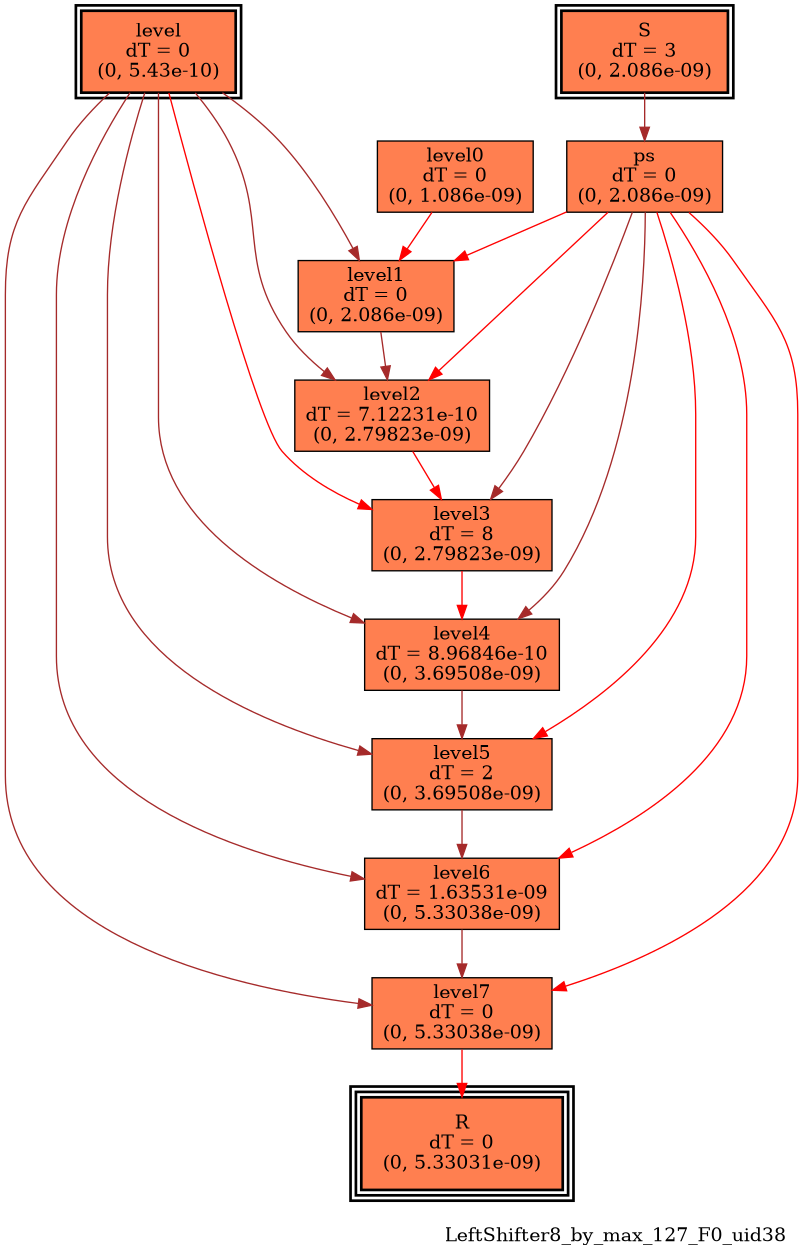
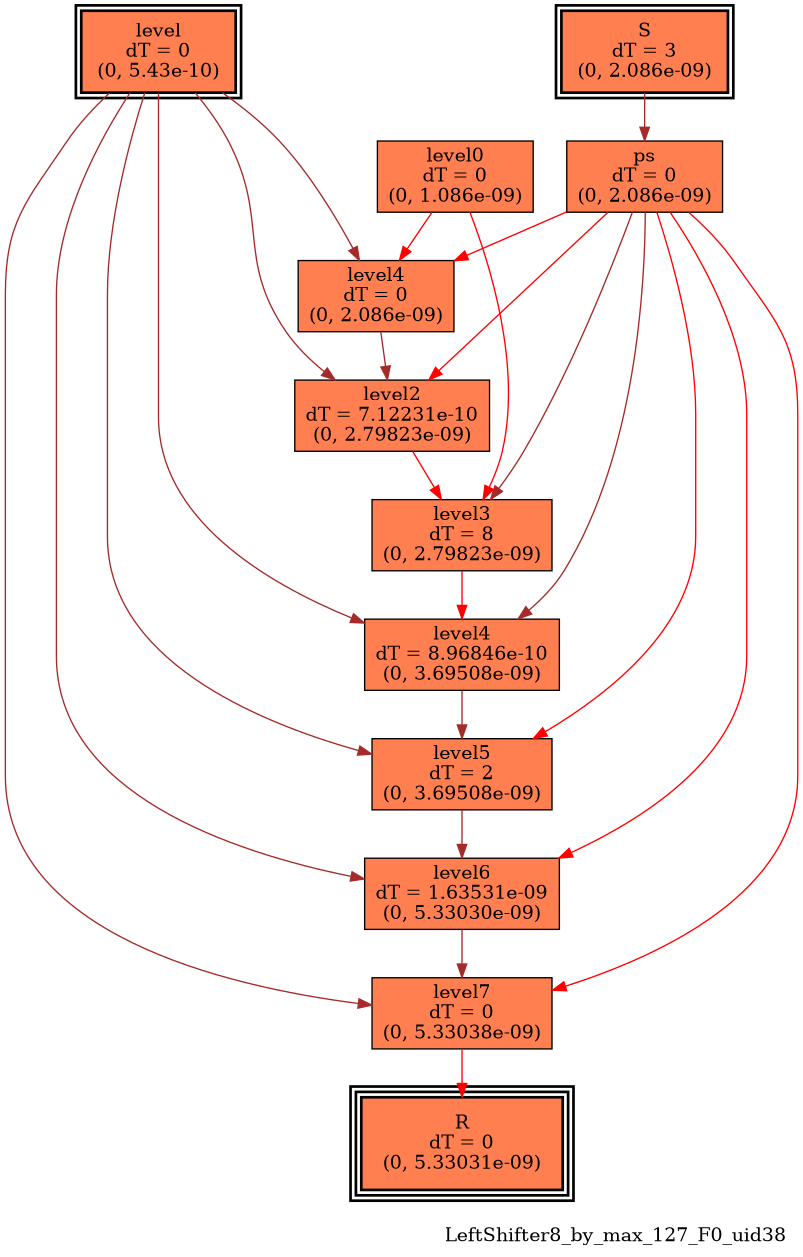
(376, 296) -> (376, 296)
(233, 320) -> (506, 349)
(462, 894) -> (462, 894)
